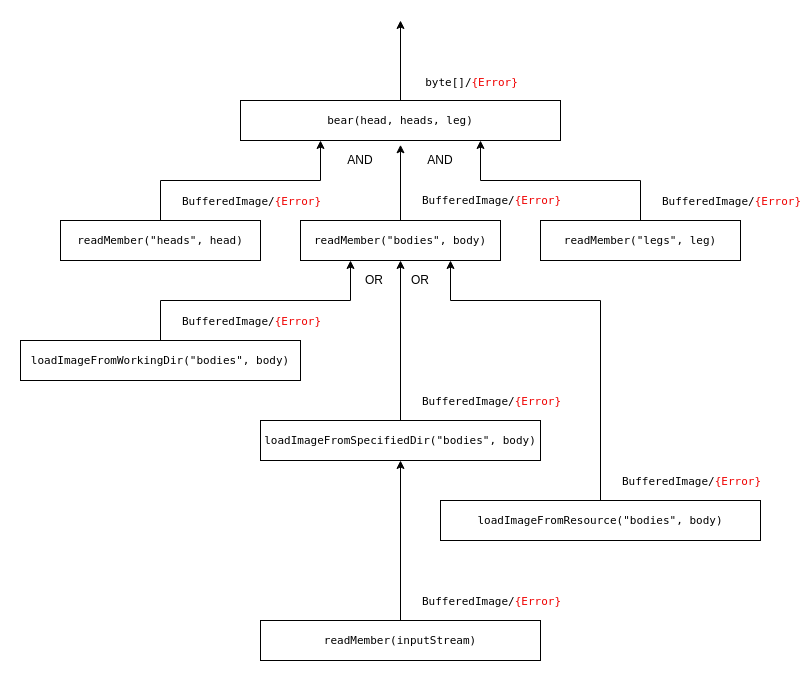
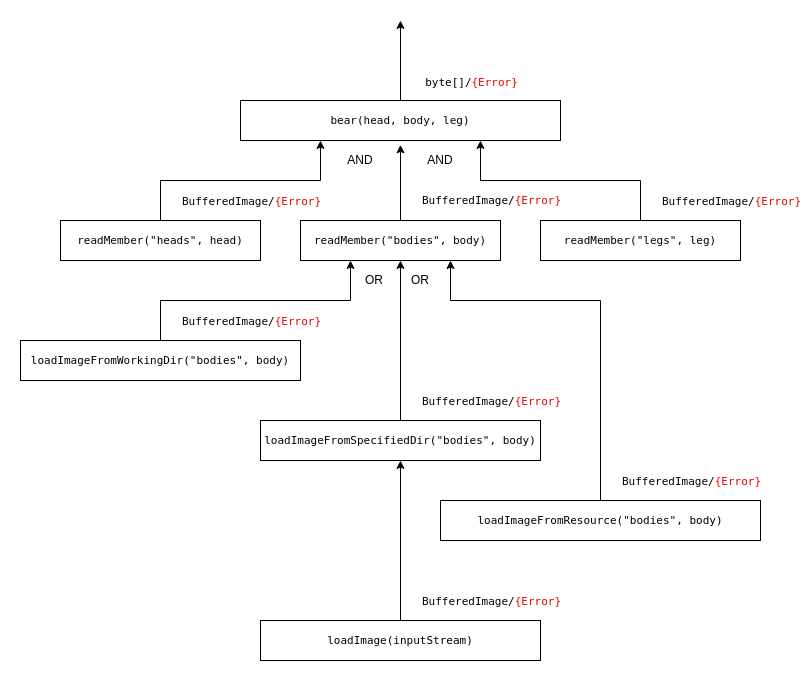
(401, 121) -> (401, 121)
(401, 641) -> (401, 641)
